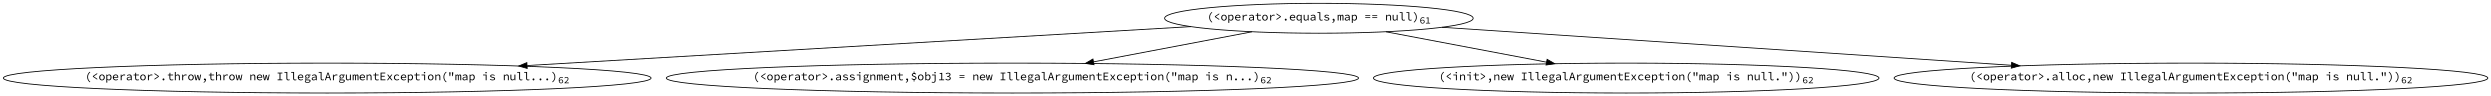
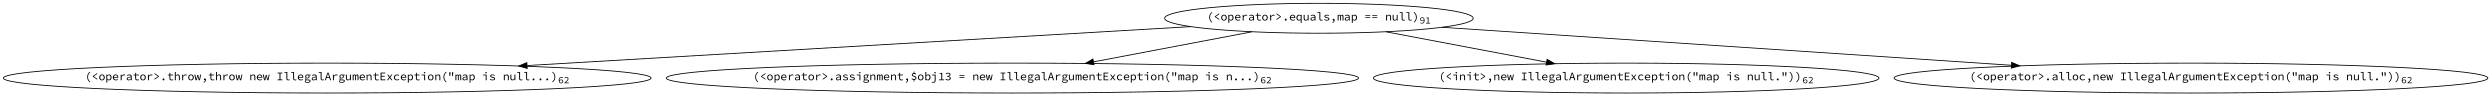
(1425, 17) -> (1425, 17)
